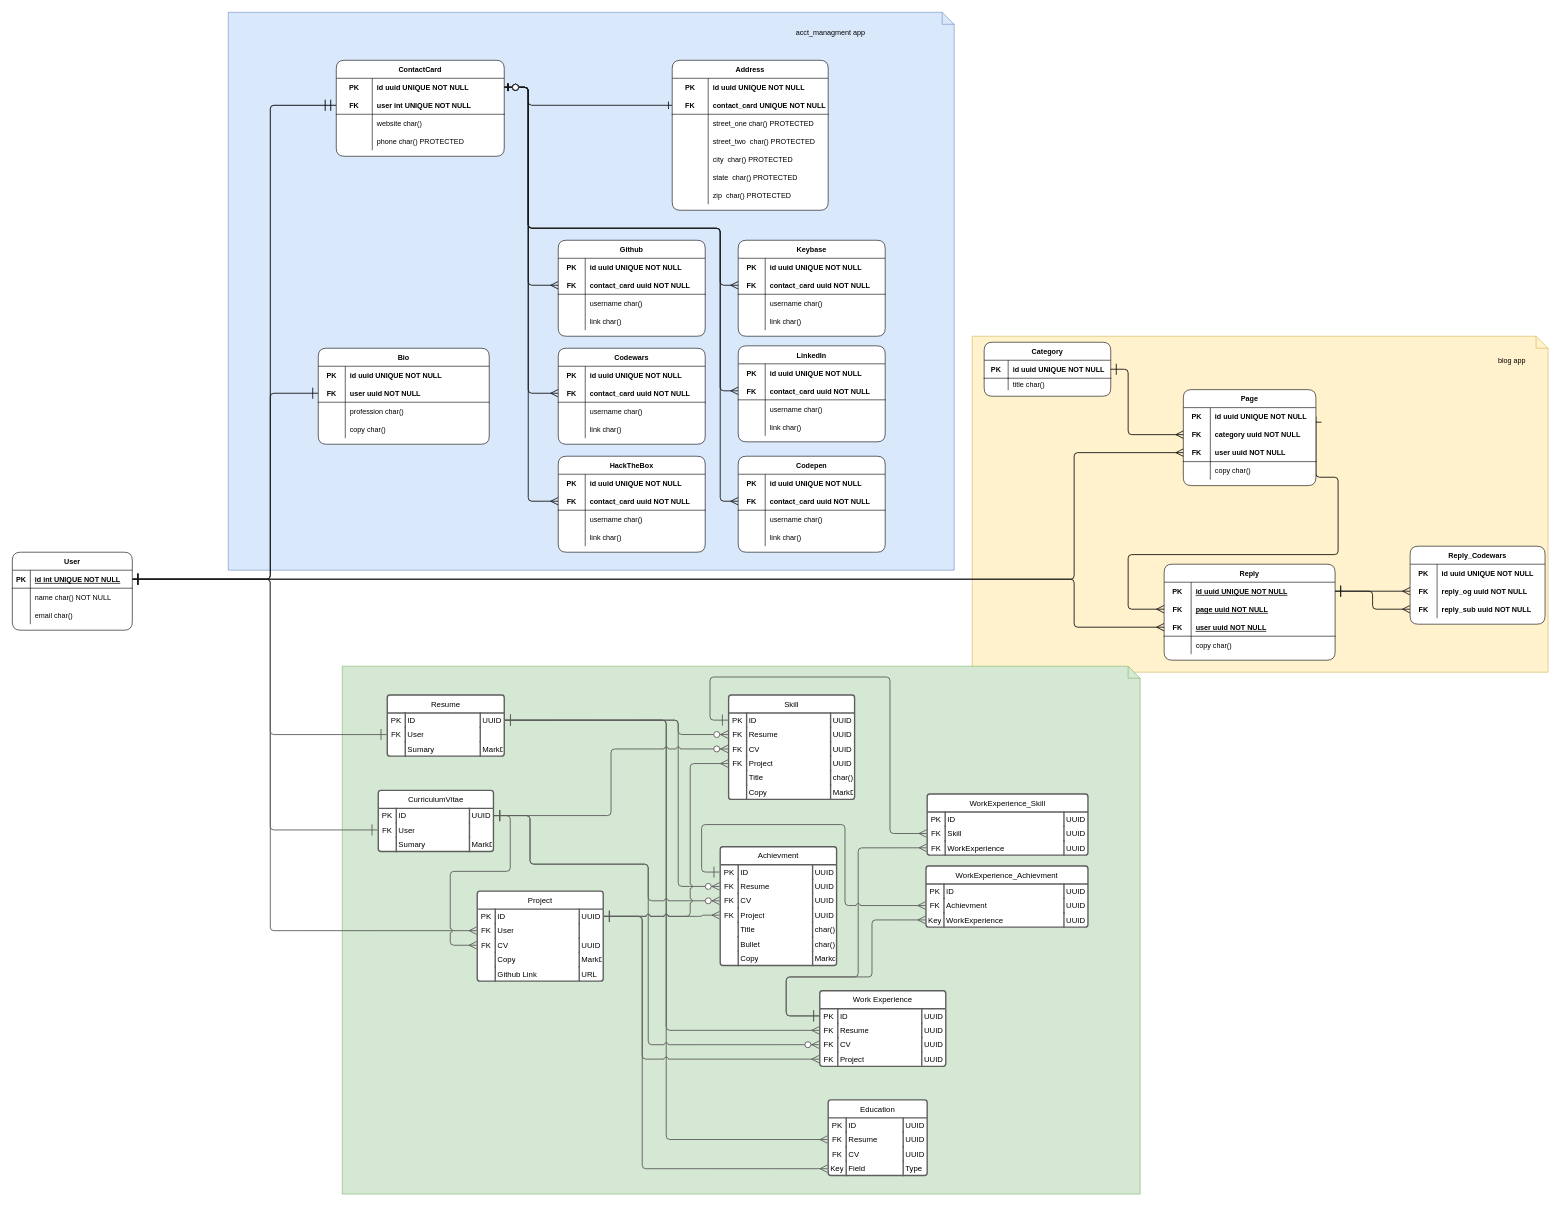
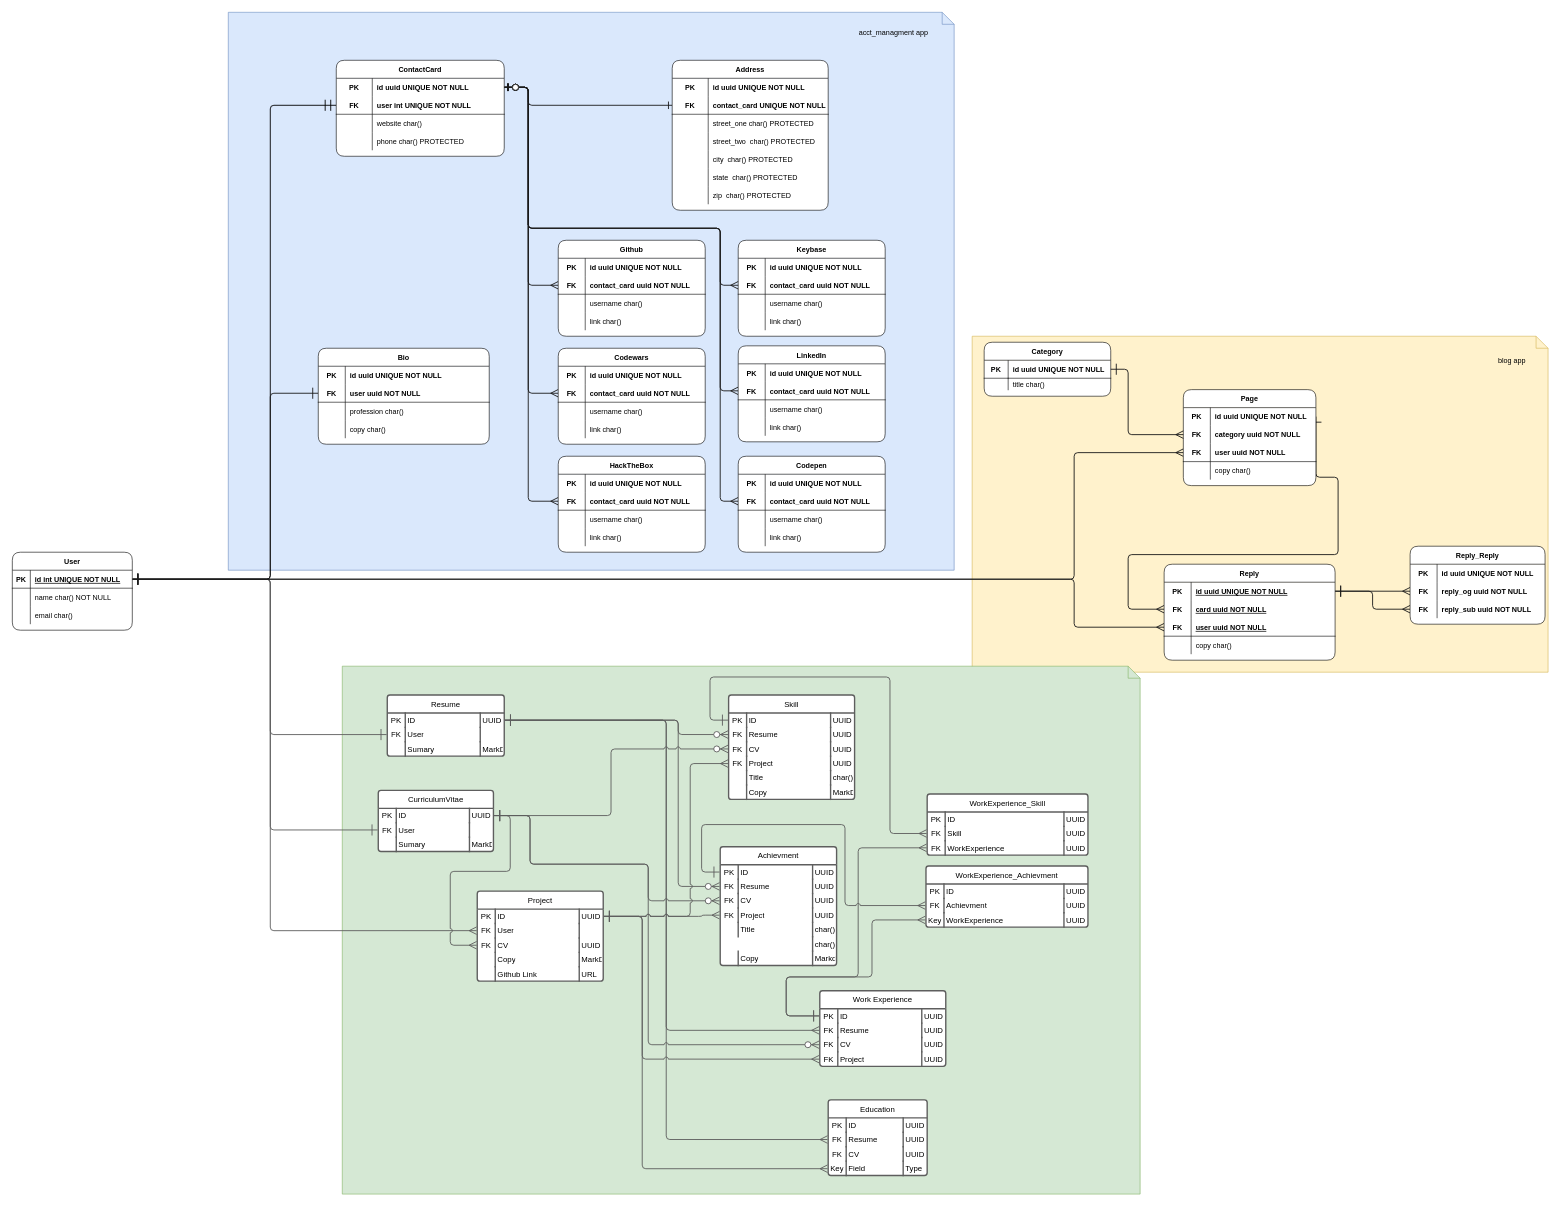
(831, 33) -> (894, 33)
(1478, 556) -> (1478, 556)
(1228, 610) -> (1228, 610)
(776, 944) -> none
